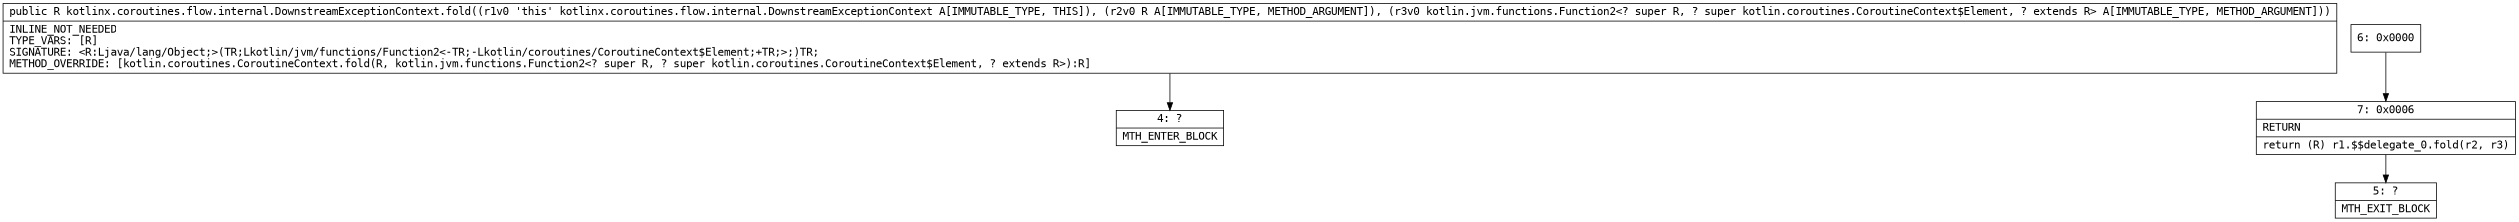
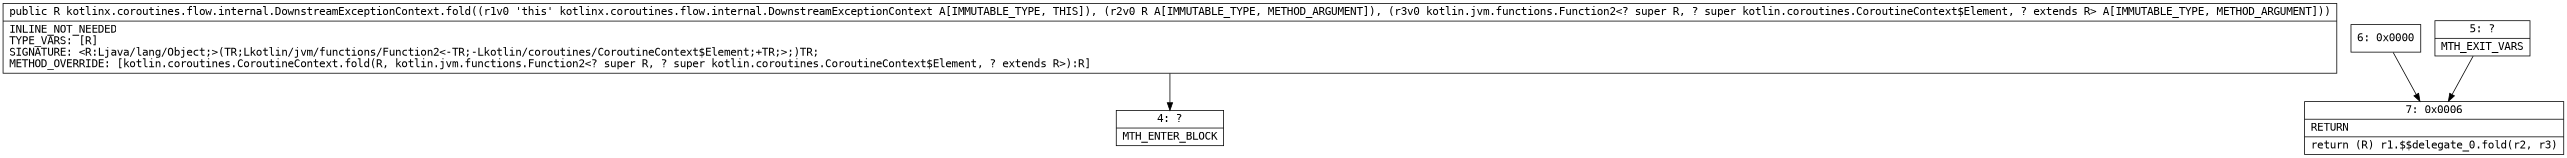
(2386, 165) -> (2463, 75)
(2386, 209) -> (2482, 47)
